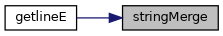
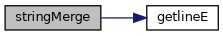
(93, 18) -> (117, 18)
